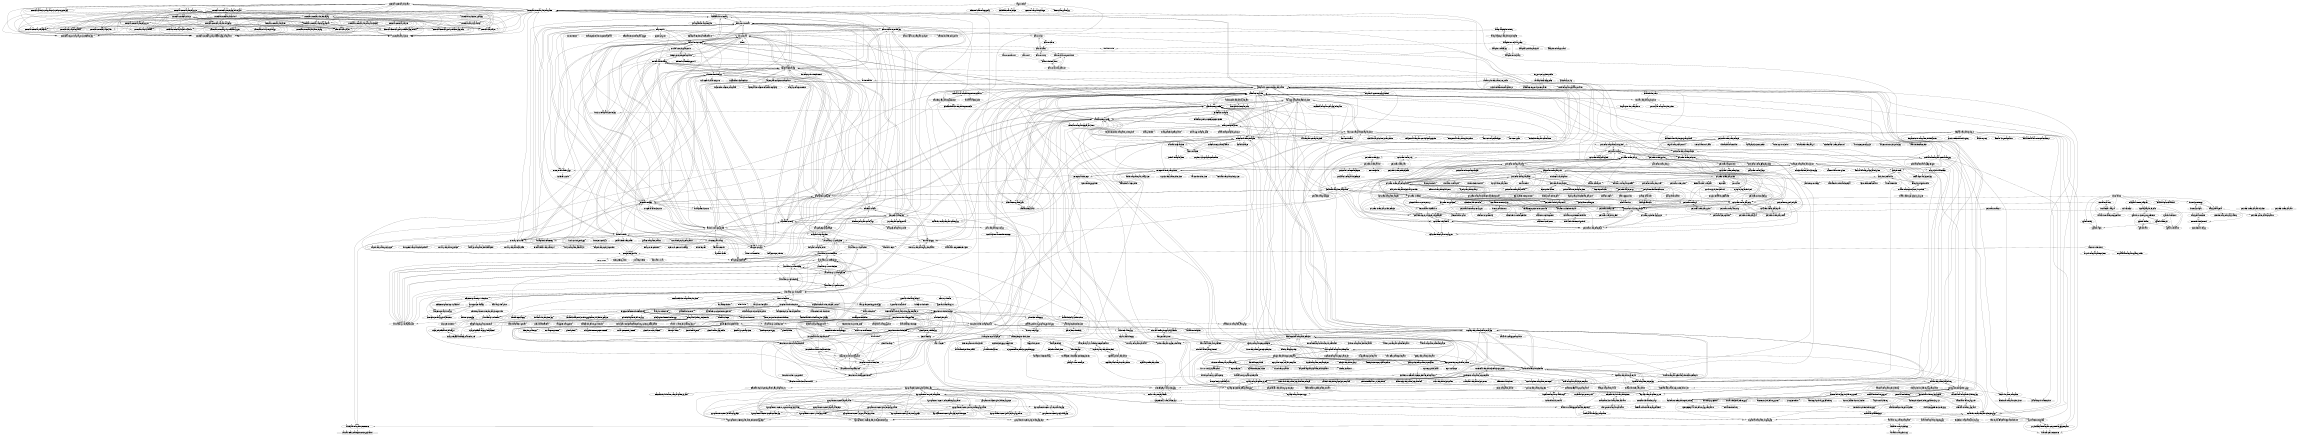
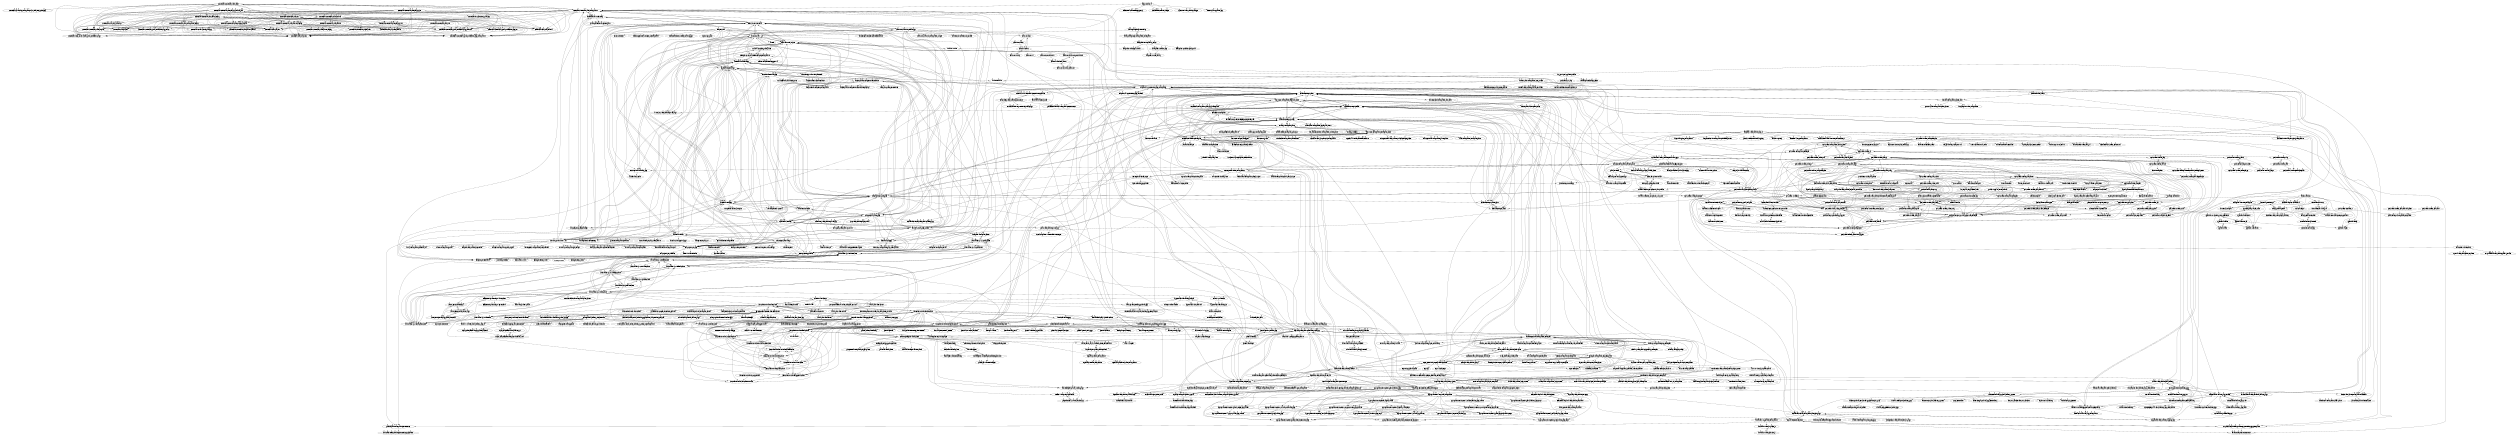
(681, 55) -> (755, 55)
none -> (1020, 107)
none -> (1357, 139)
none -> (1684, 139)
(1760, 164) -> none
(1350, 171) -> (2188, 171)
(1574, 190) -> none
(1719, 196) -> (1929, 196)
none -> (444, 247)
(604, 247) -> (472, 247)
none -> (541, 260)
(518, 318) -> (768, 318)
(637, 324) -> (636, 324)
(1021, 350) -> (858, 350)
(1259, 350) -> (1645, 350)
none -> (1426, 369)
(1336, 382) -> (1633, 382)
(2008, 395) -> (2354, 395)
